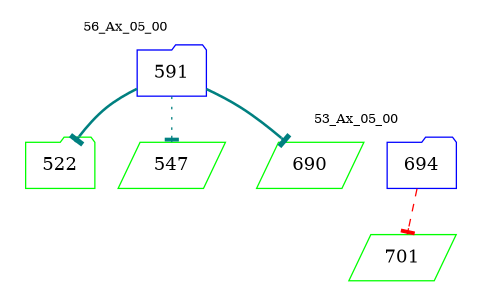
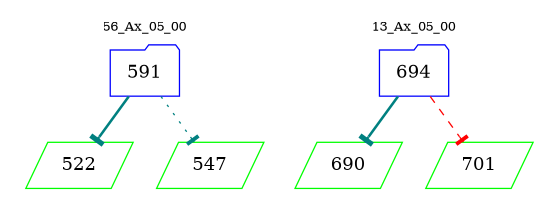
(255, 117) -> (383, 117)
(356, 120) -> (414, 28)
(60, 165) -> (79, 165)
